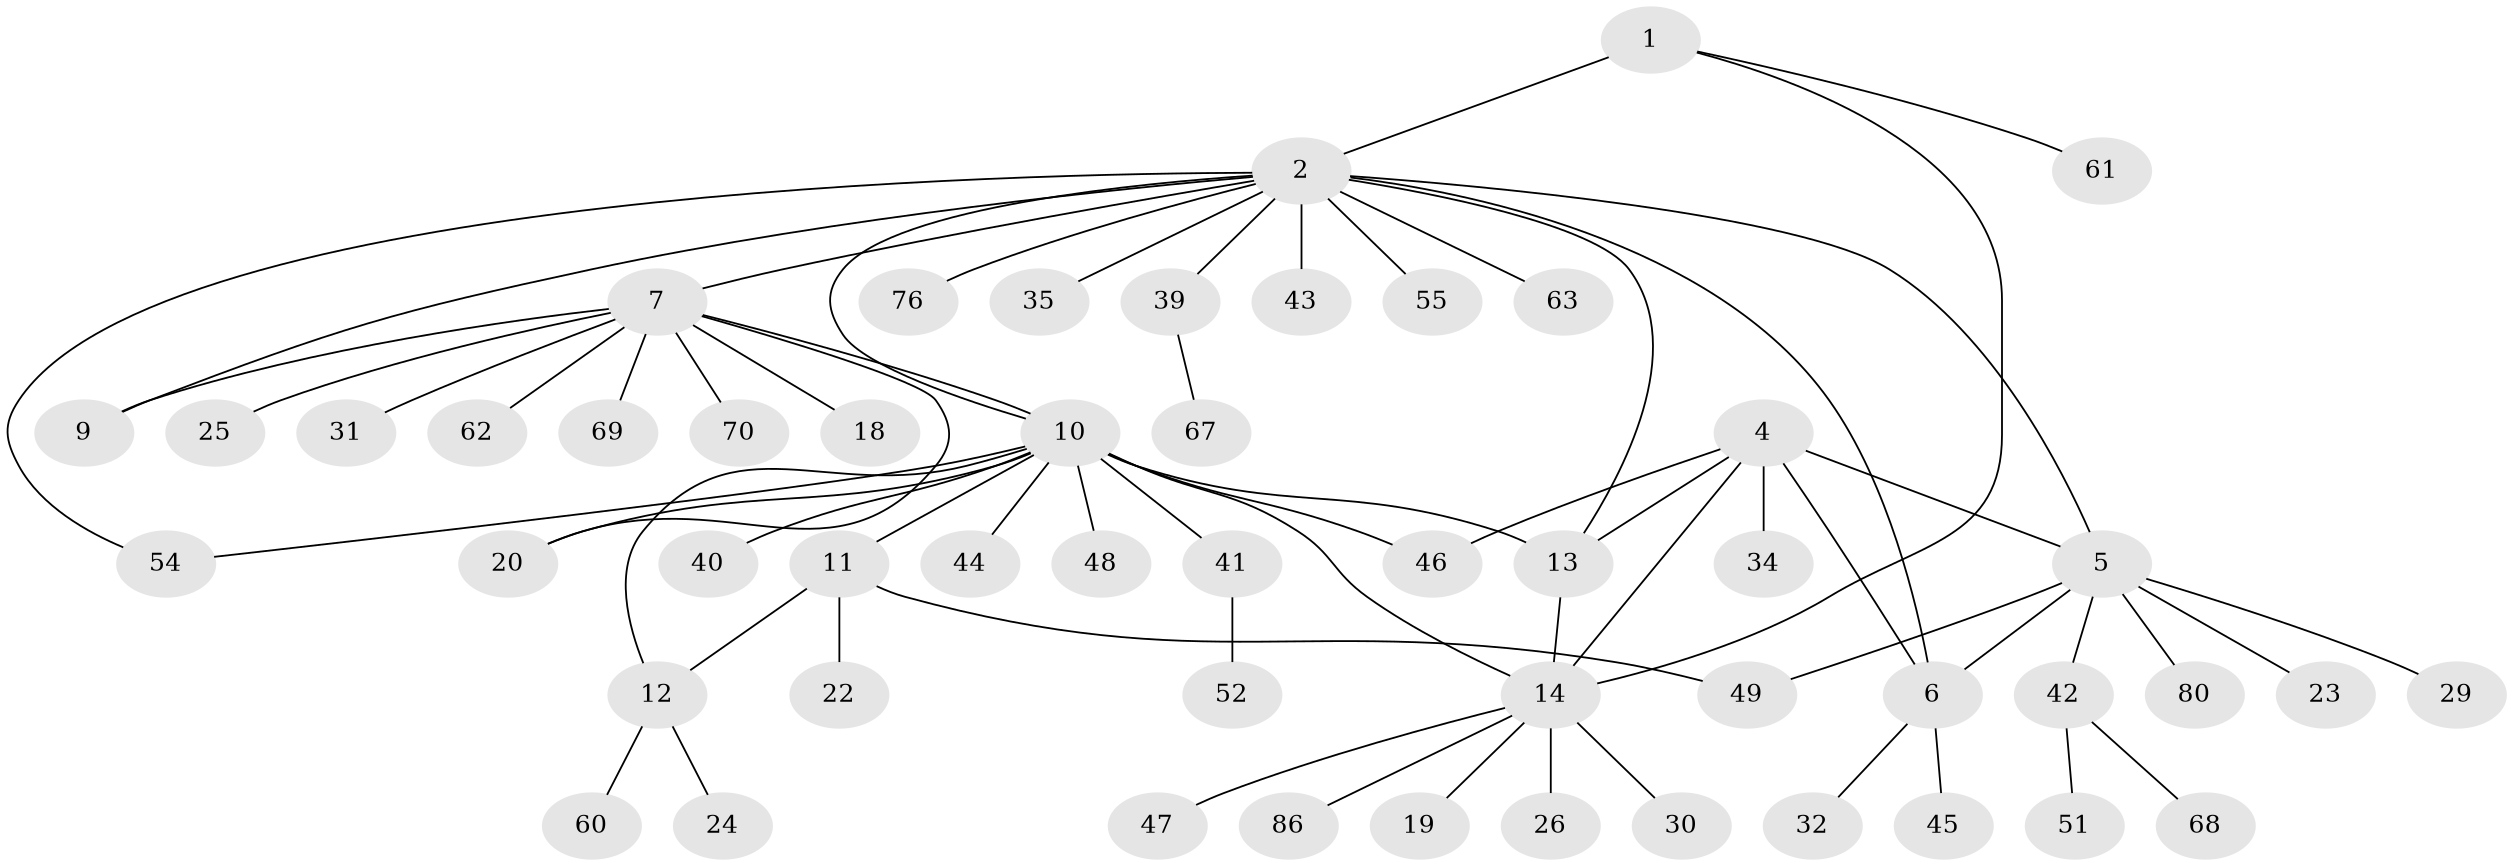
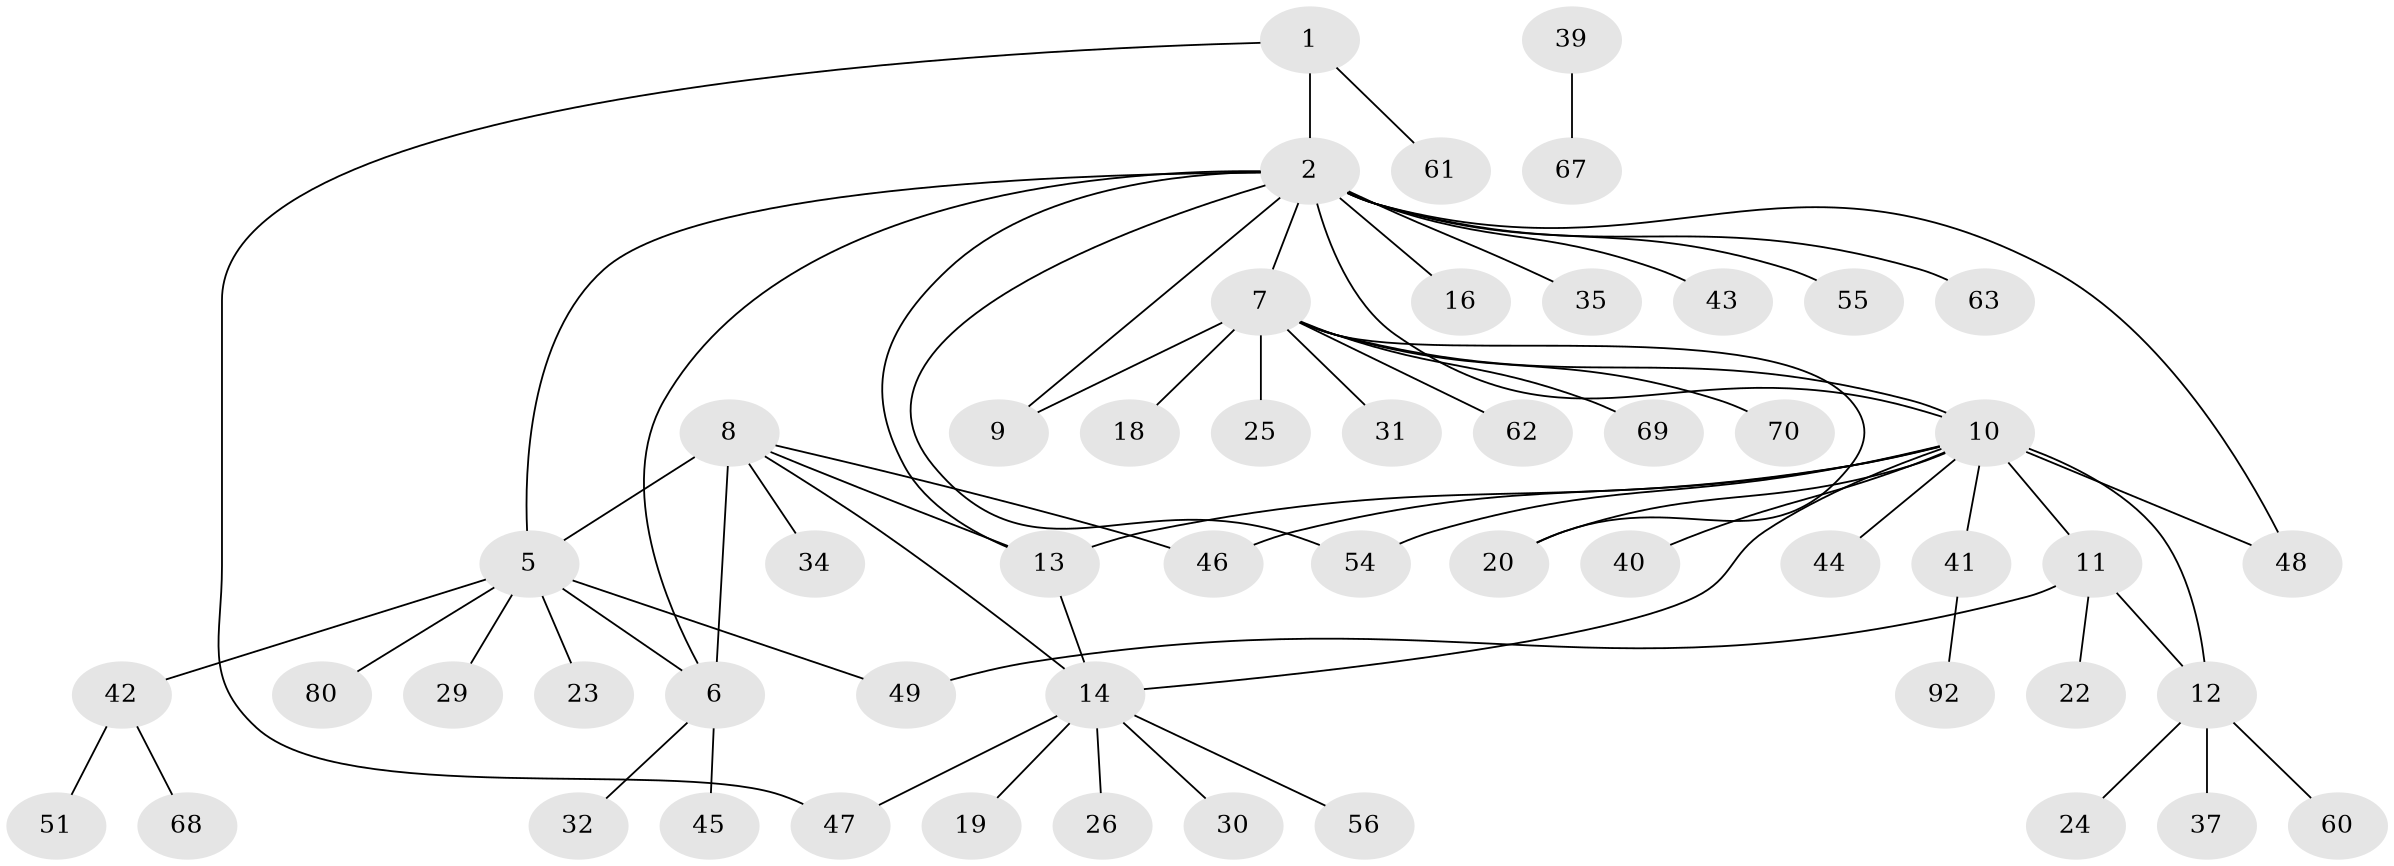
(1236, 236) -> (1878, 212)
(909, 302) -> (1461, 302)
(2002, 409) -> (247, 249)
(1764, 433) -> (730, 433)
(1232, 695) -> (1945, 695)
(1289, 826) -> (1365, 826)
none -> (2207, 826)
